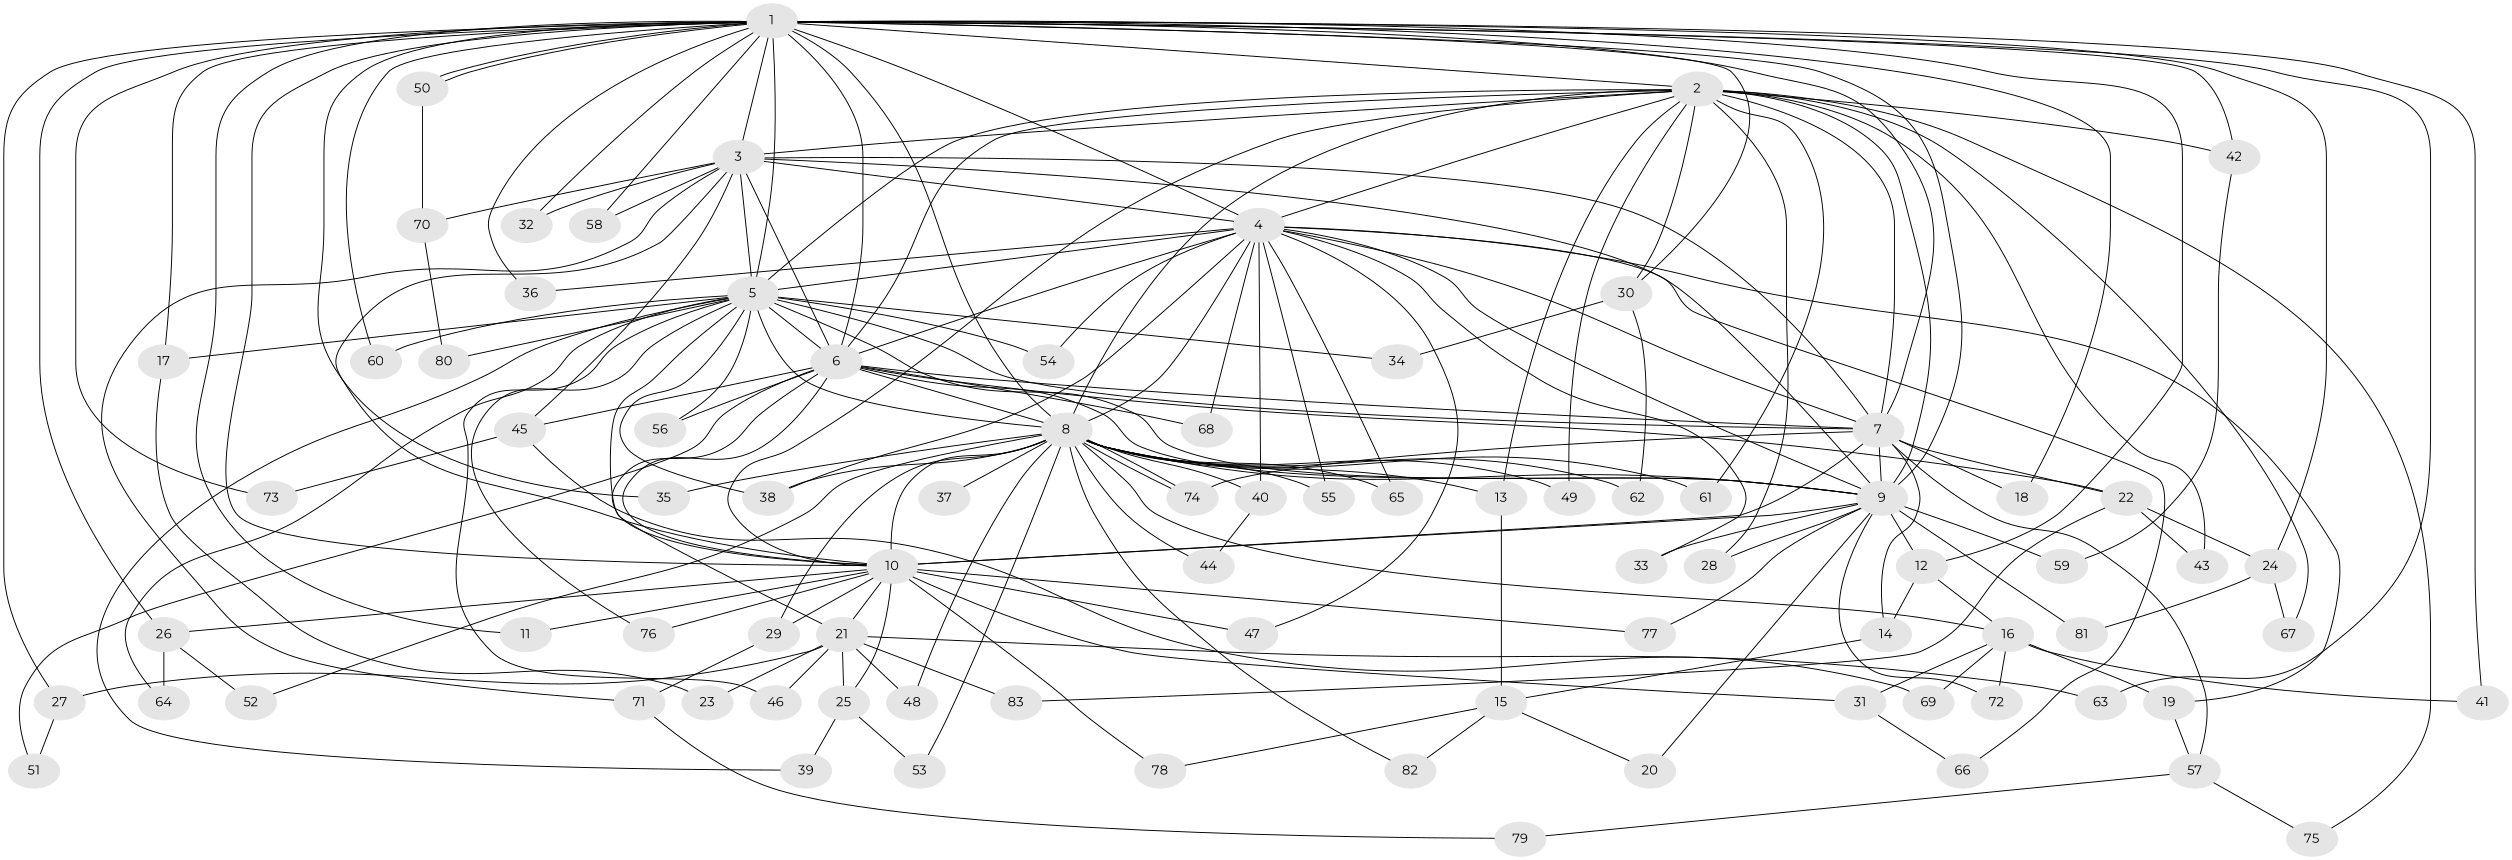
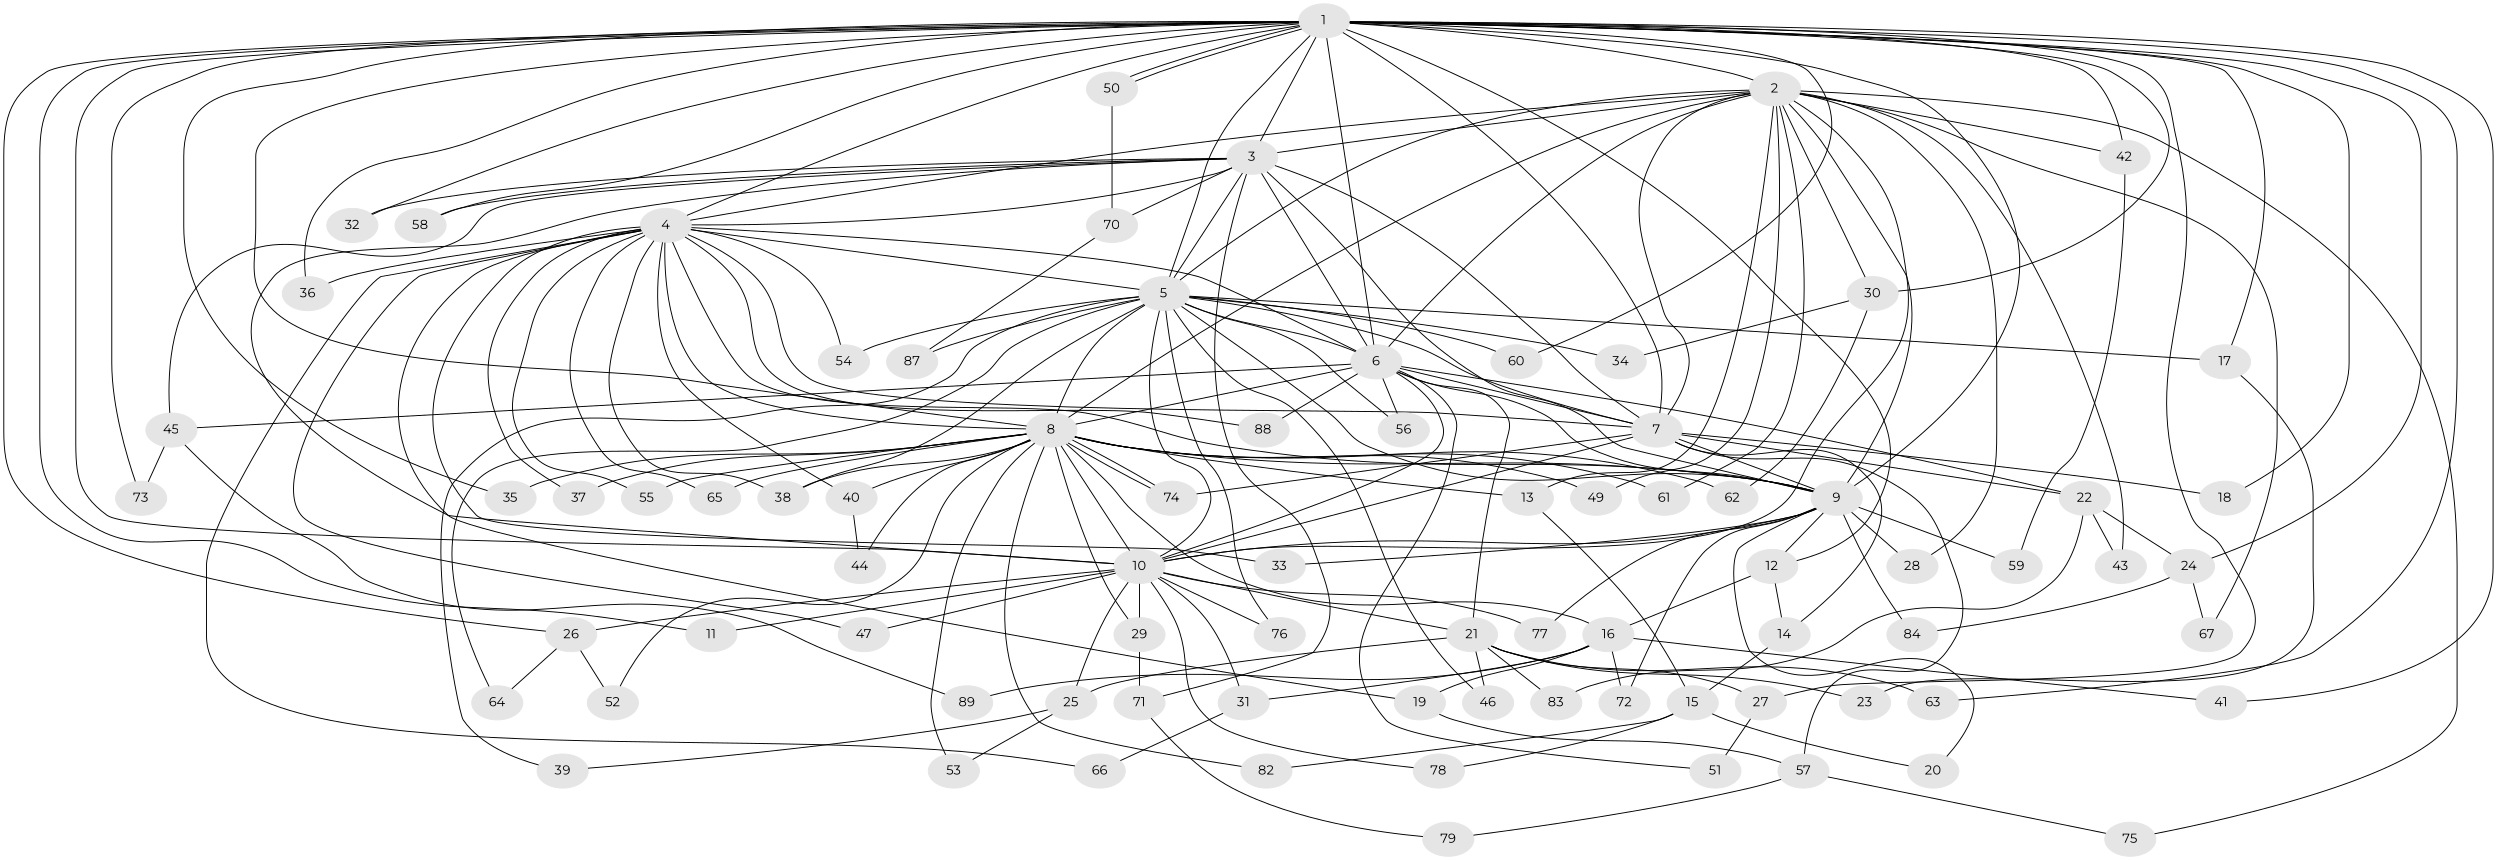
none -> (497, 331)
(444, 362) -> (912, 362)
(1207, 430) -> (1264, 430)
(2082, 635) -> (1912, 635)
(912, 703) -> none
(1929, 703) -> (967, 703)
